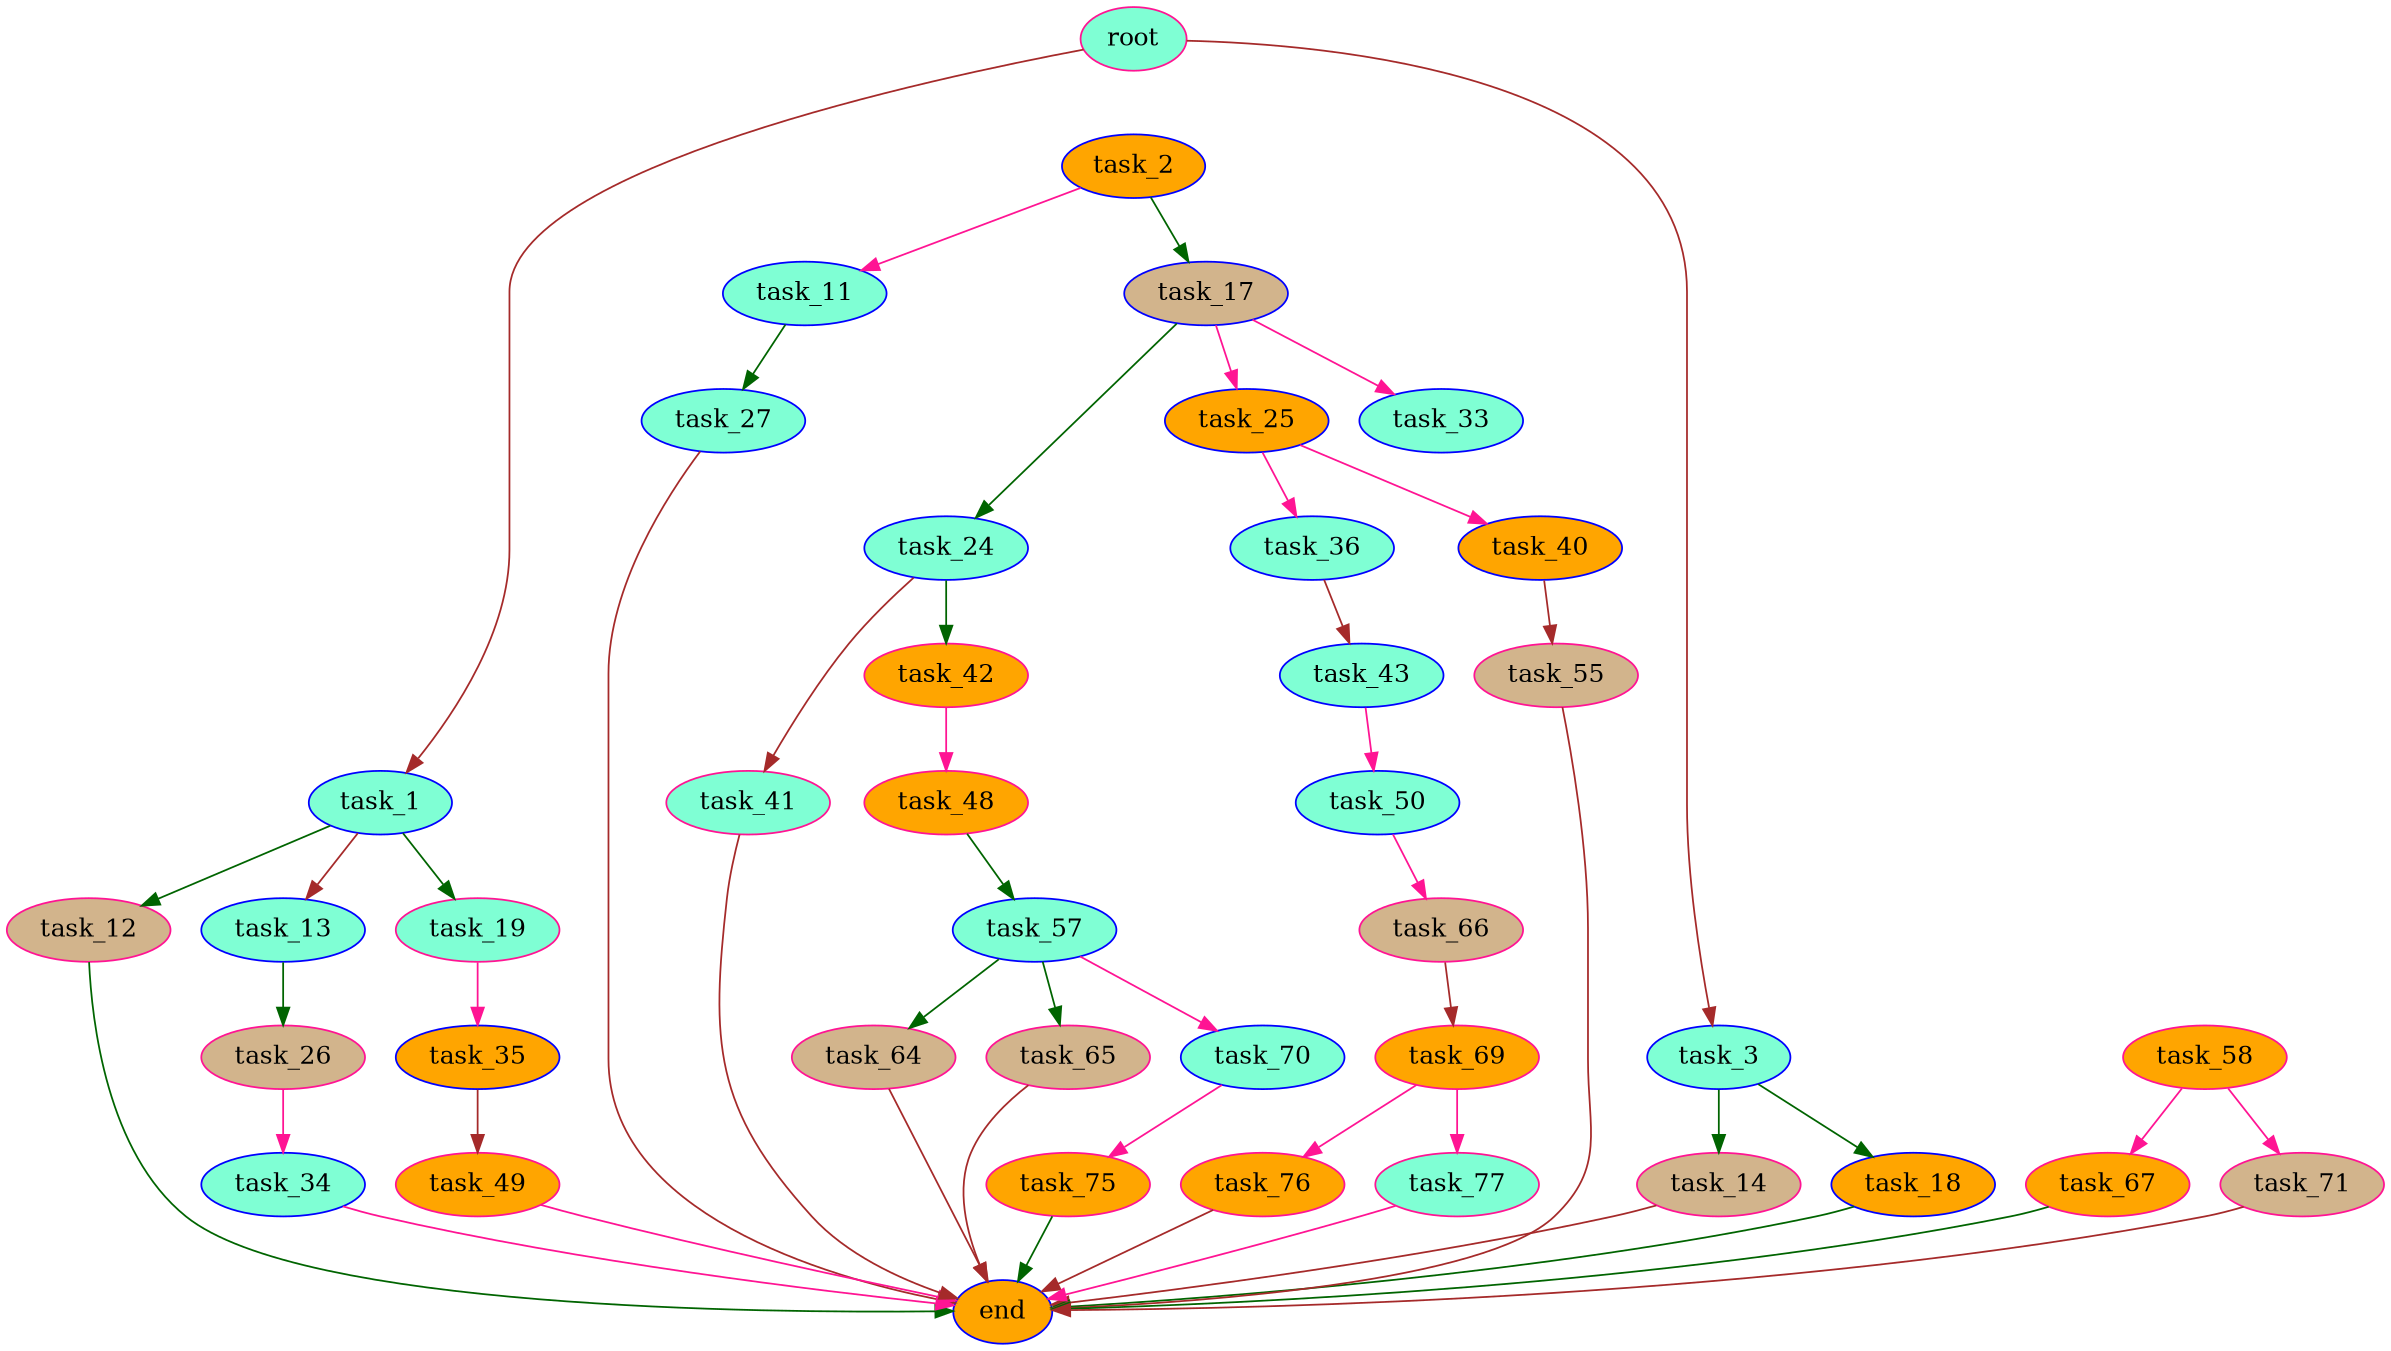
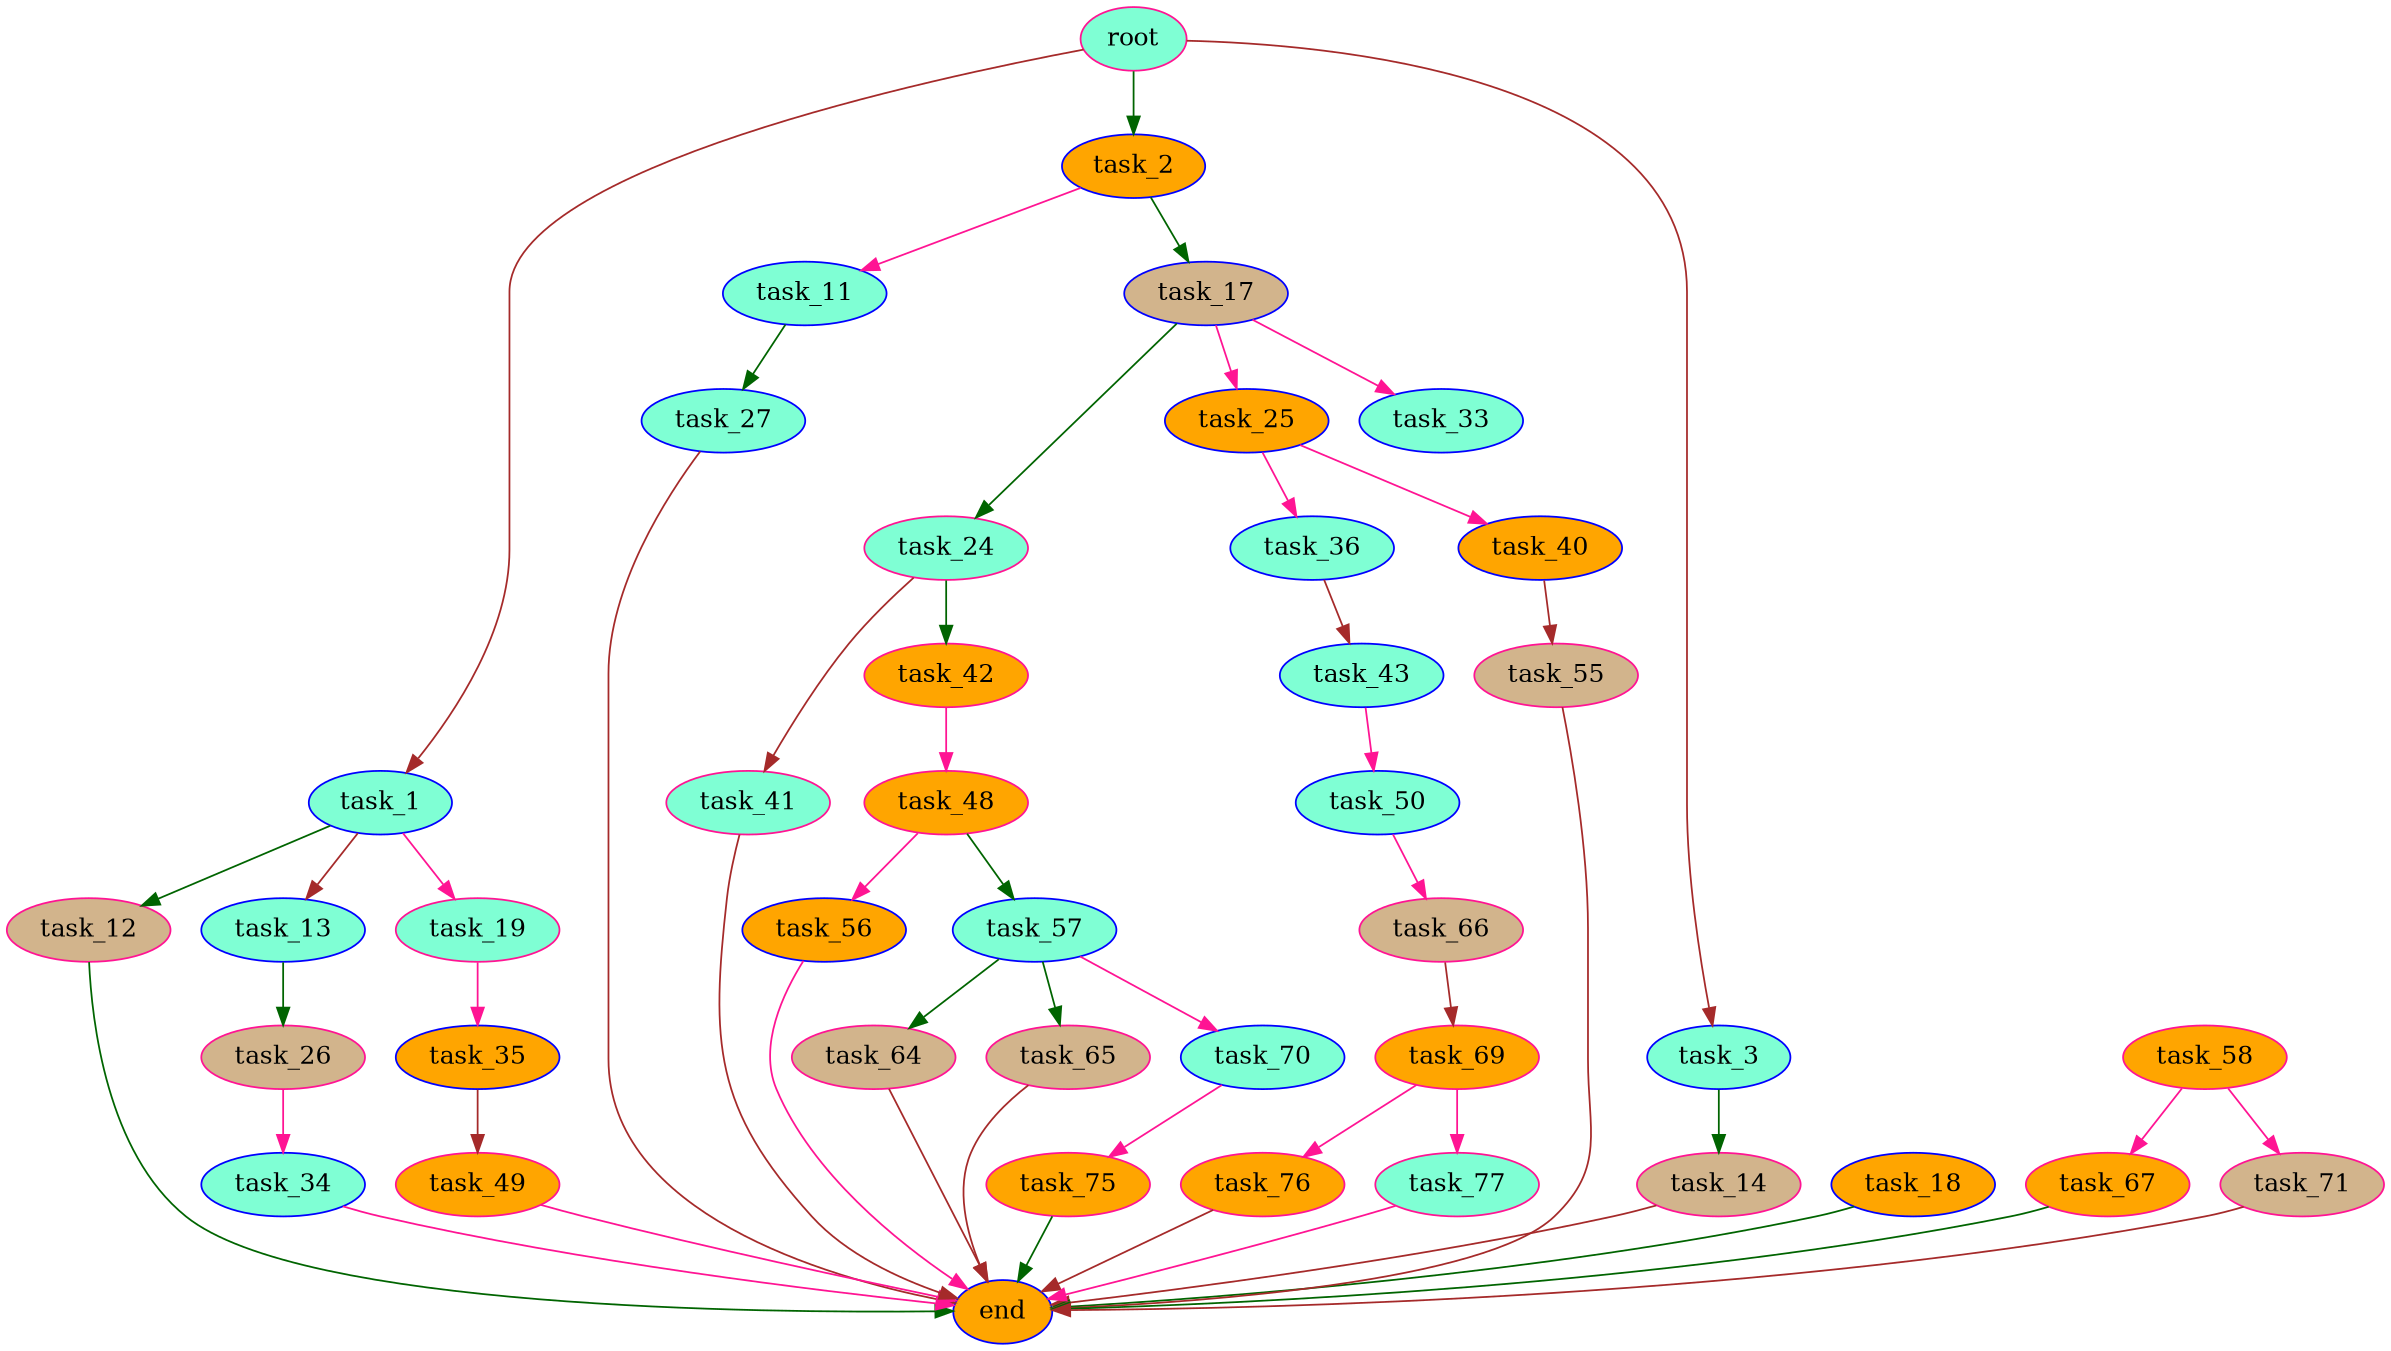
none -> (1134, 94)
(946, 548) -> (946, 548)
(423, 859) -> (423, 859)
none -> (824, 930)
(1808, 1116) -> none
